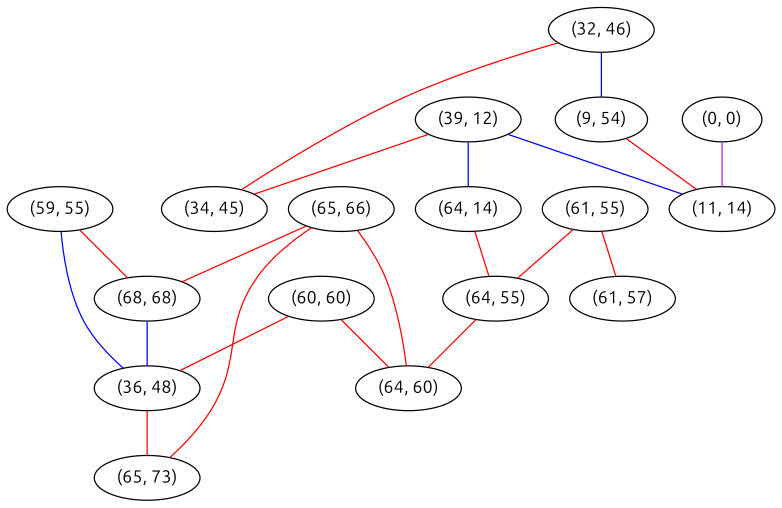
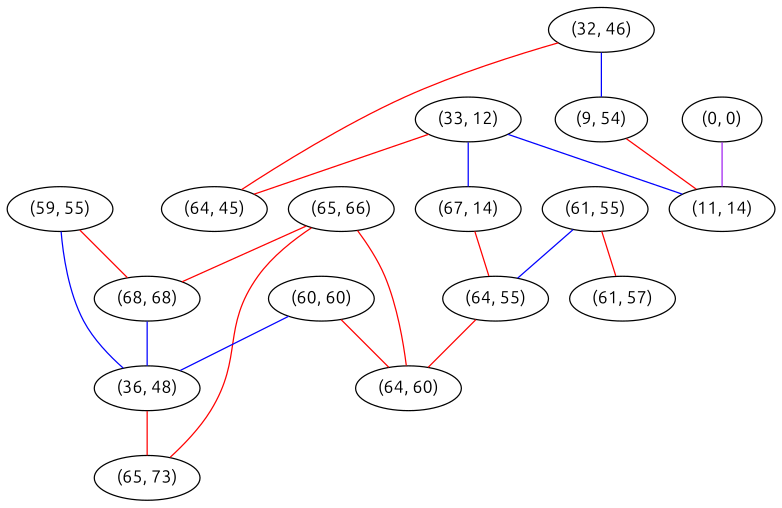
(468, 119) -> (468, 119)
(214, 209) -> (214, 209)
(468, 209) -> (468, 209)
(545, 254) -> (545, 254)
(243, 339) -> (243, 339)
